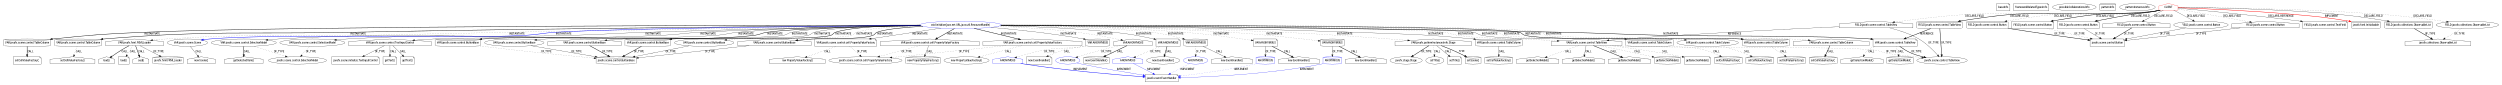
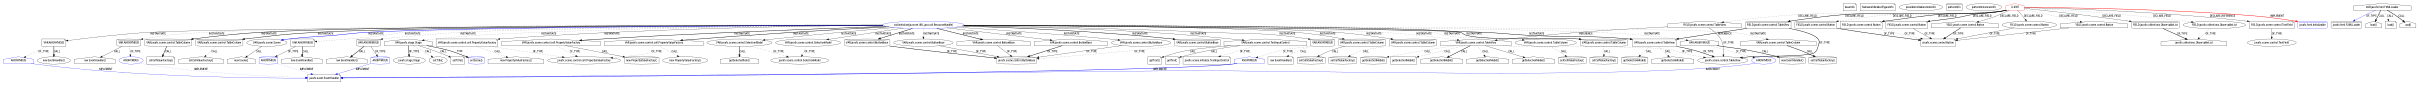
(2366, 25) -> (2313, 25)
(537, 32) -> none
(1433, 43) -> (408, 43)
none -> (2272, 43)
(150, 51) -> (2365, 15)
(374, 51) -> (1238, 51)
(1473, 60) -> (476, 60)
